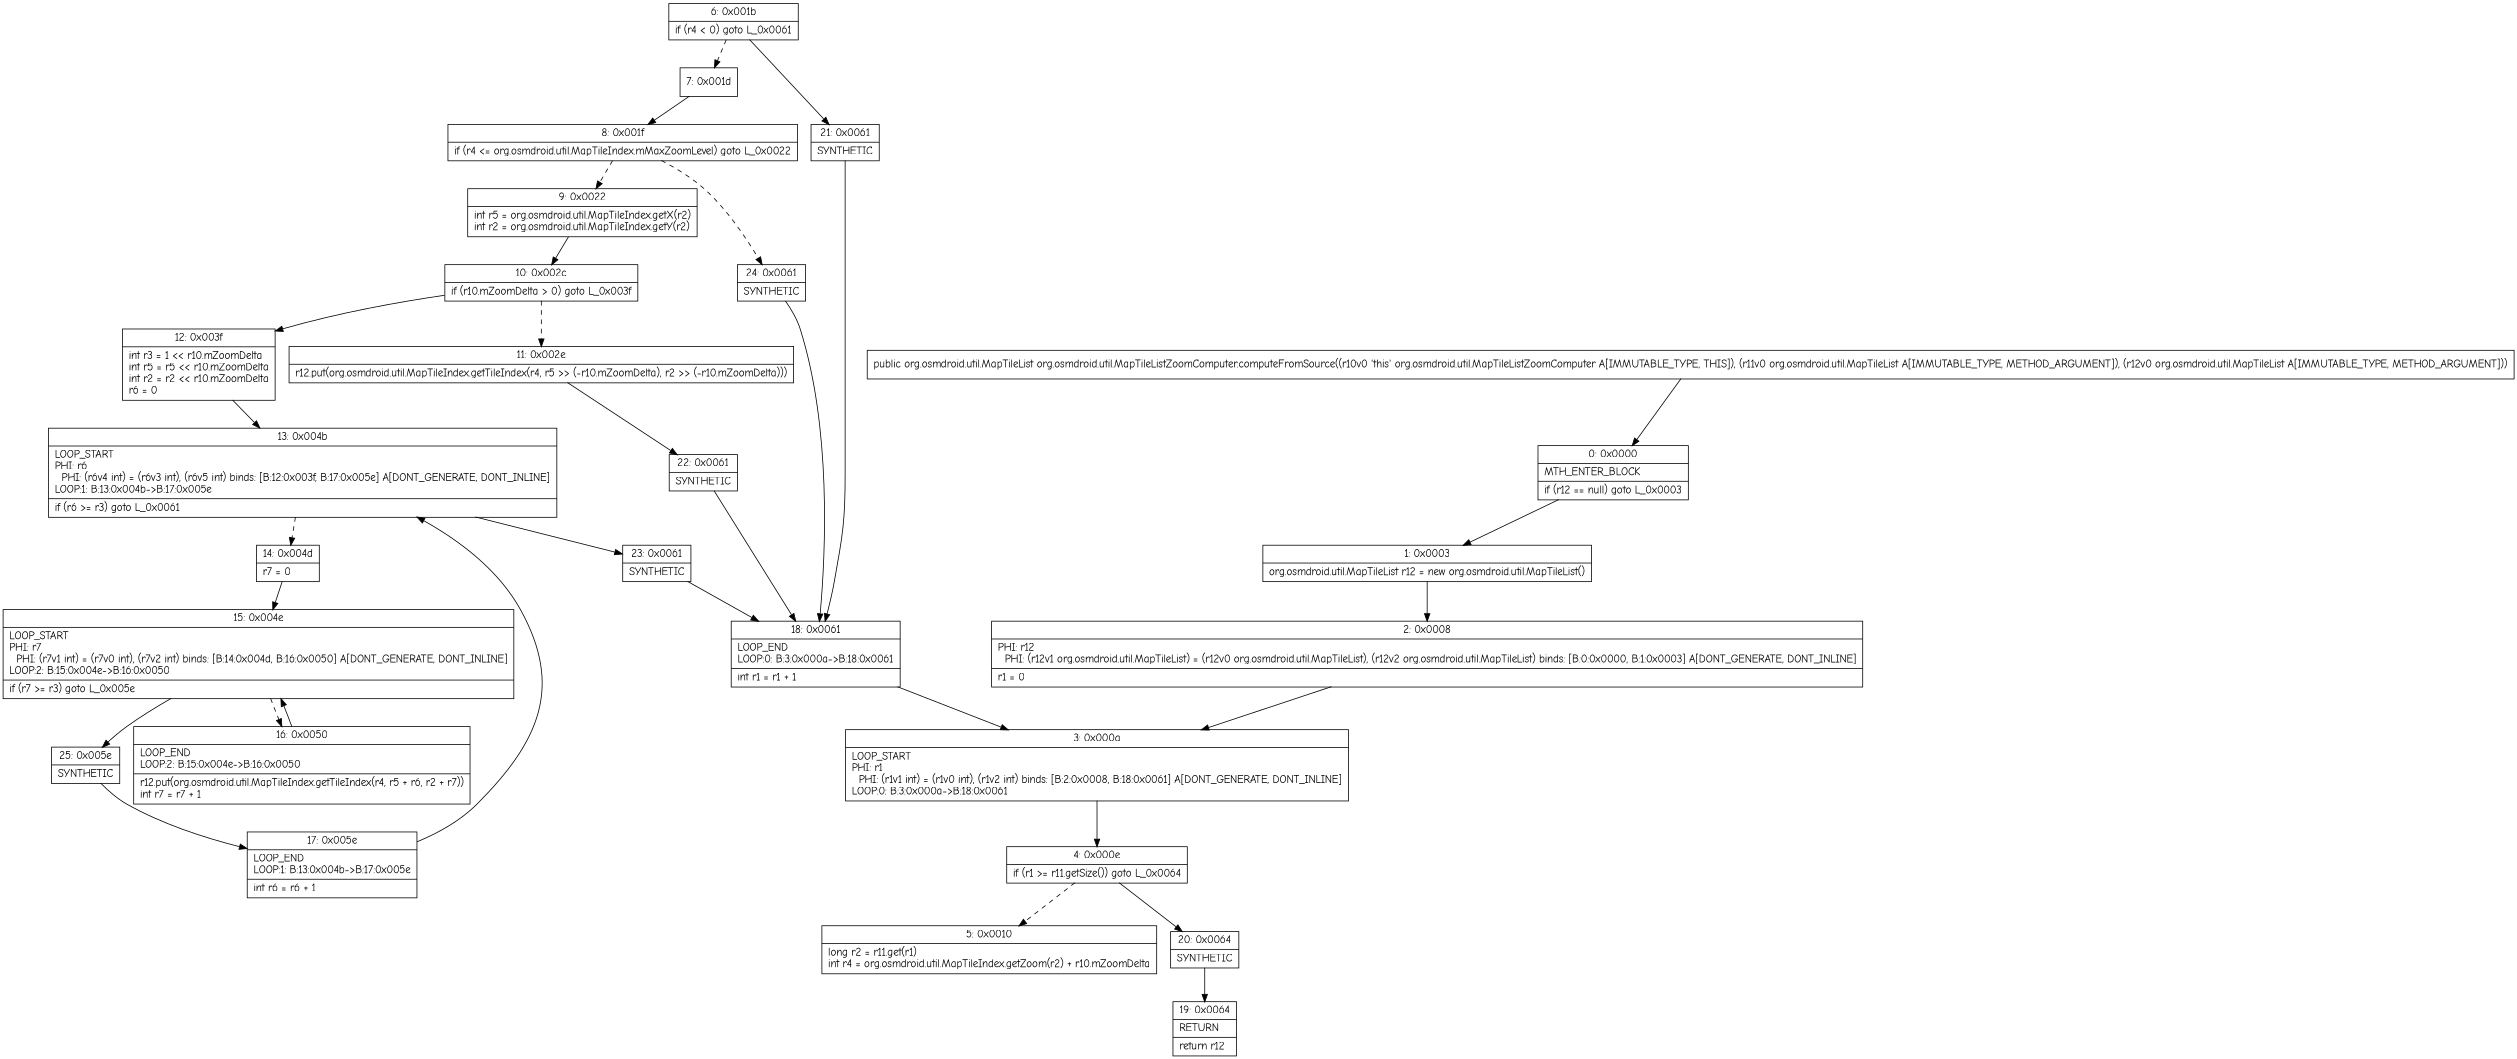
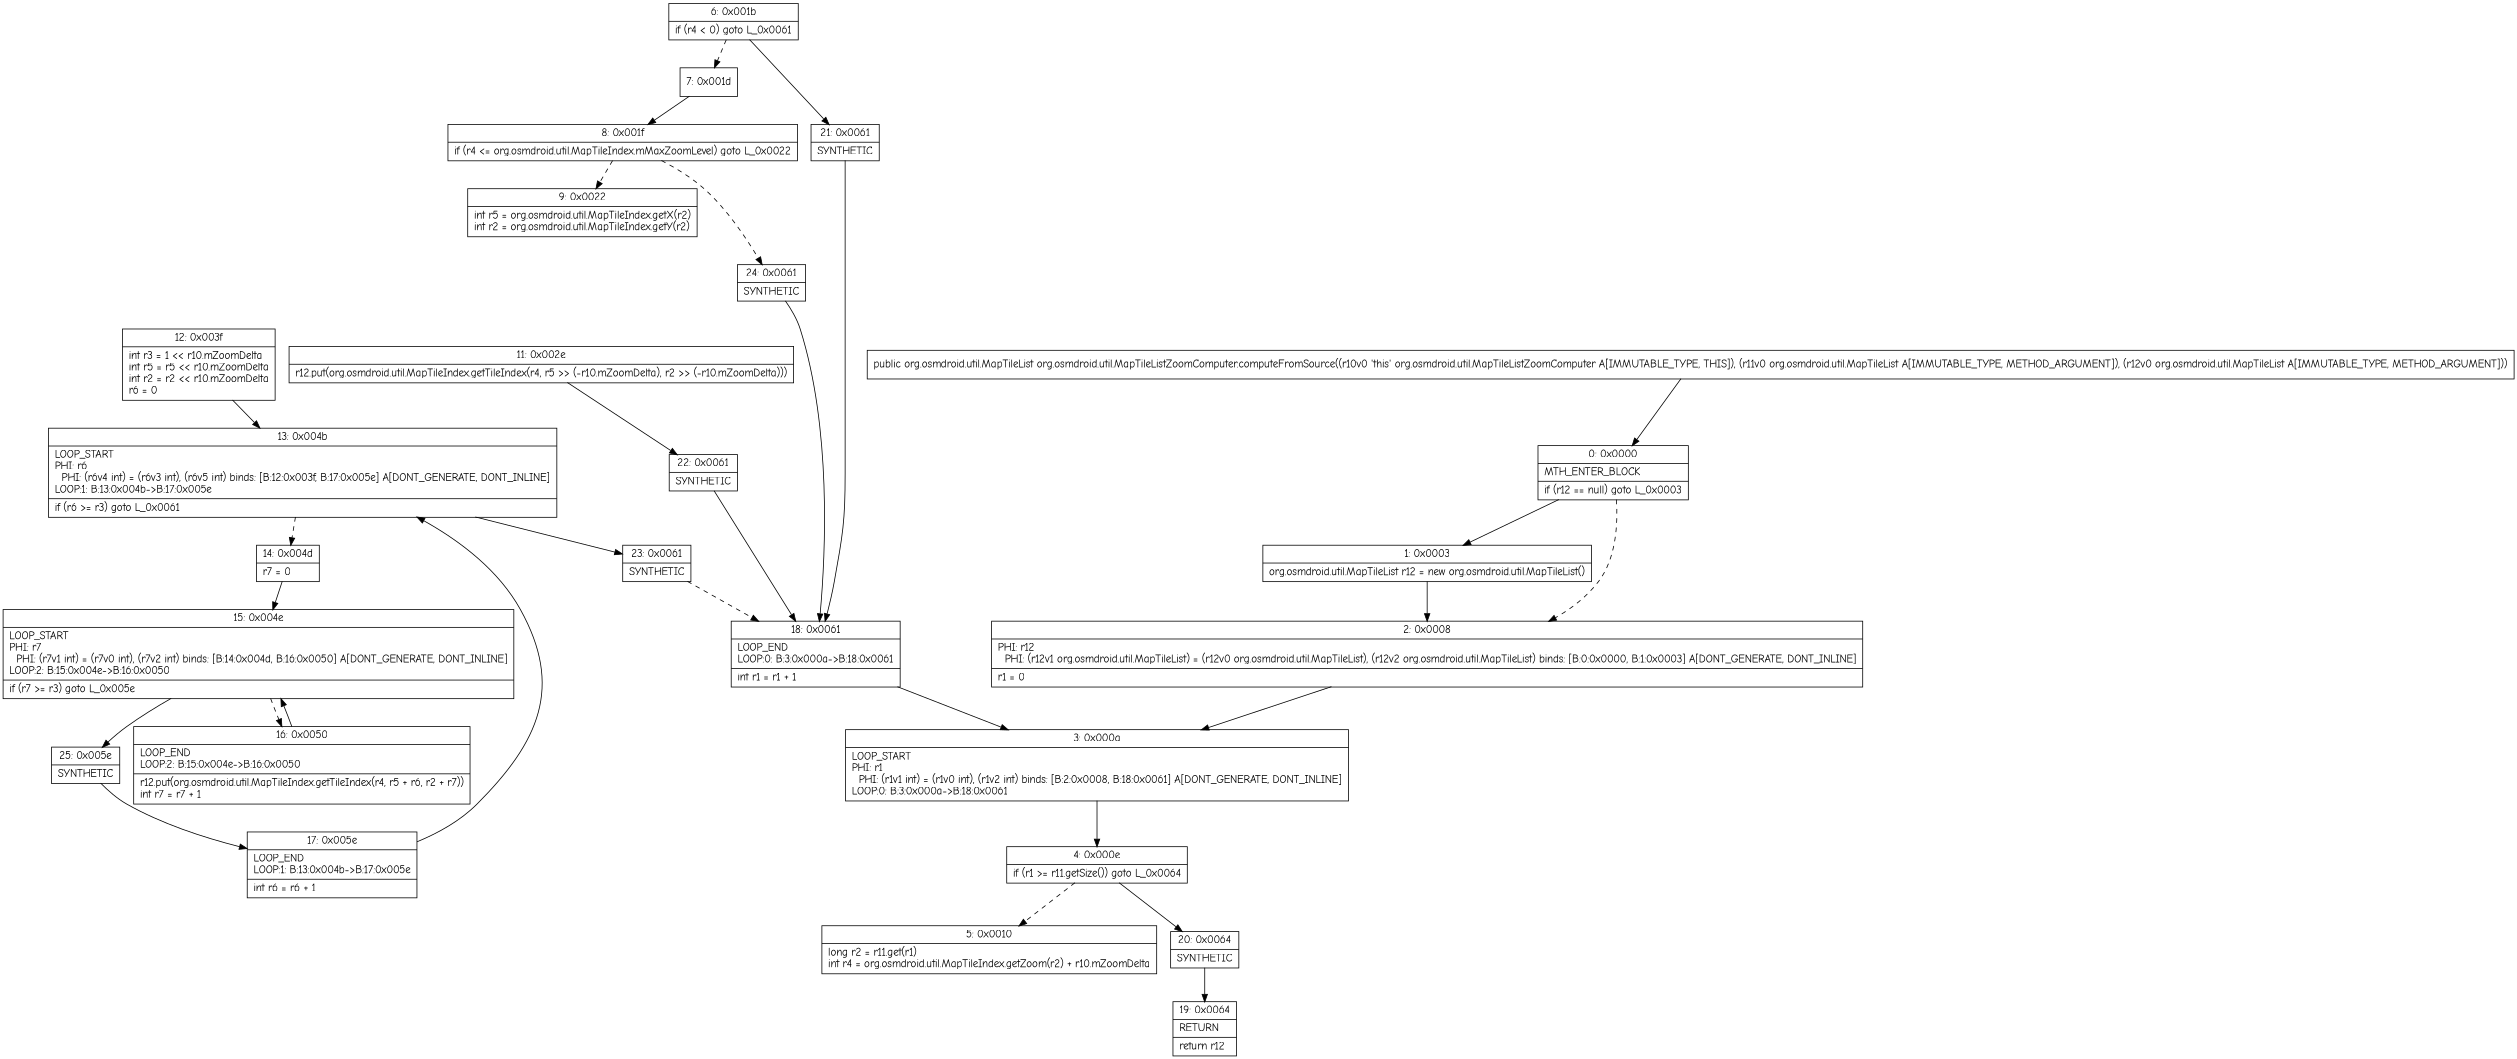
(541, 283) -> none
none -> (1606, 569)
(720, 599) -> (720, 599)
